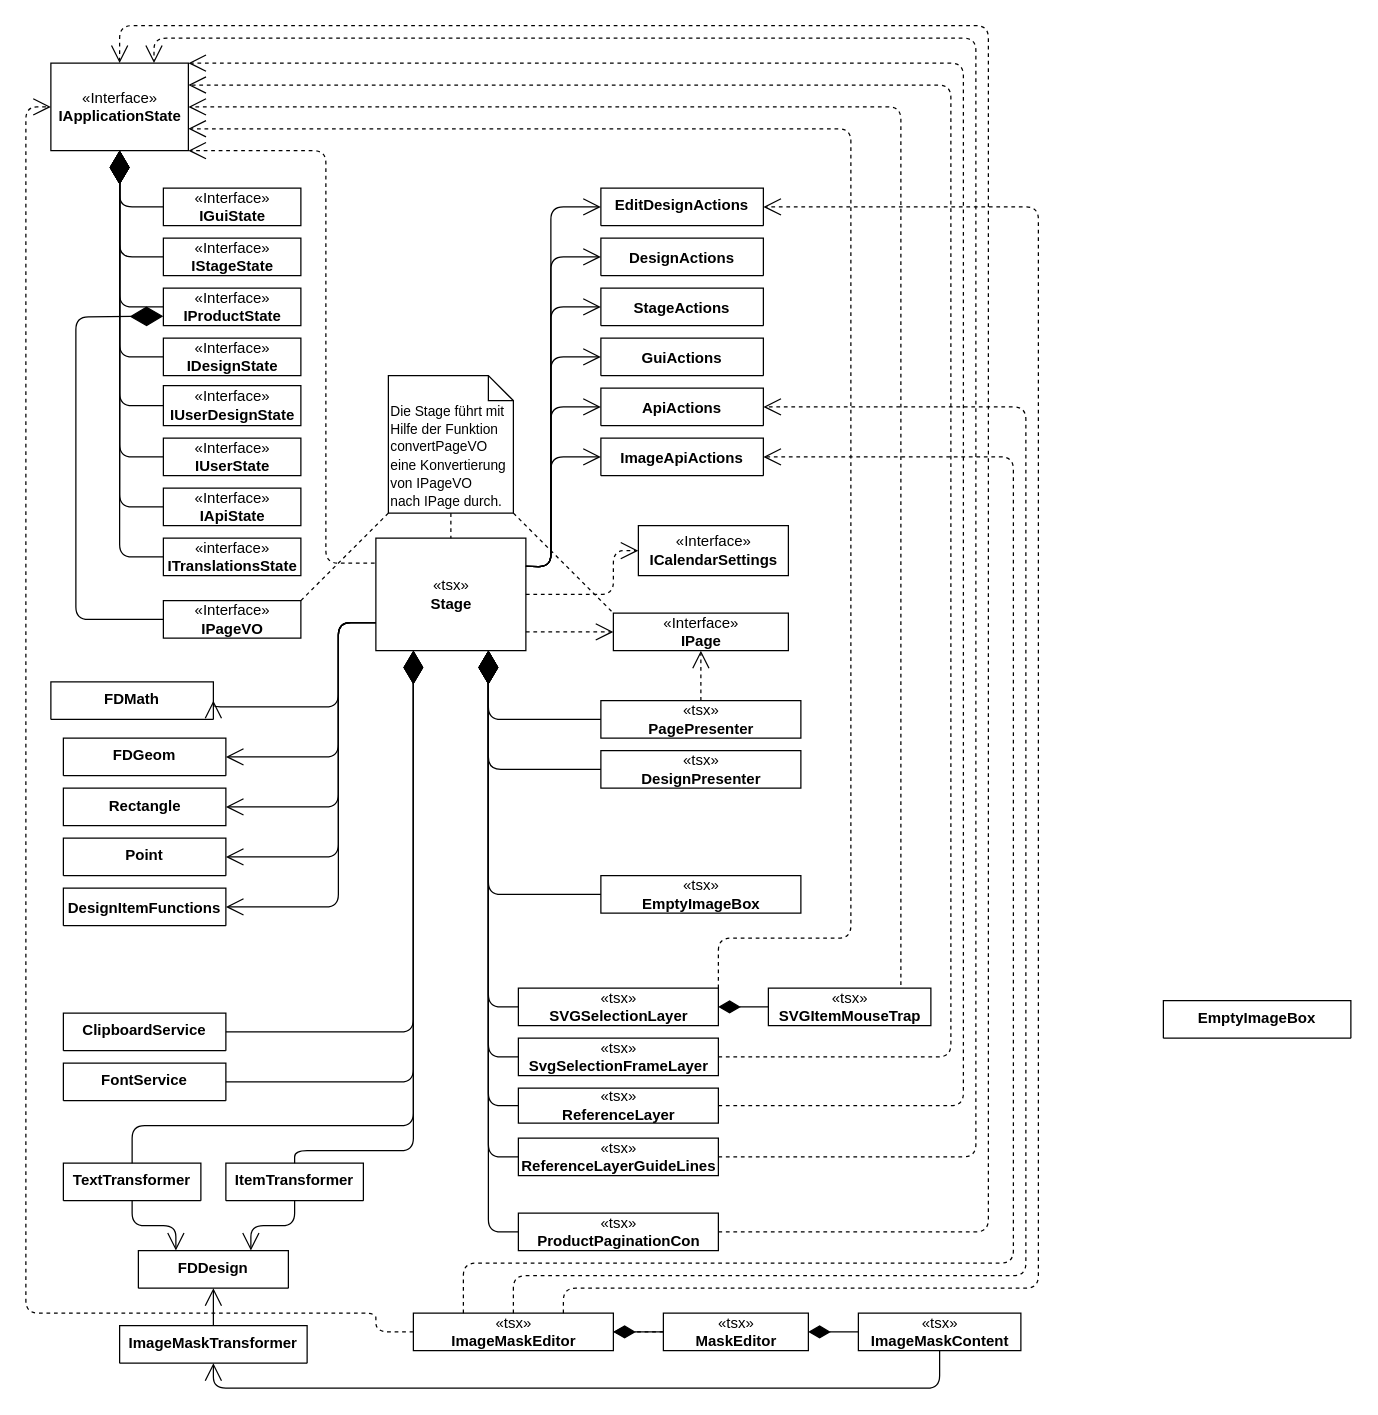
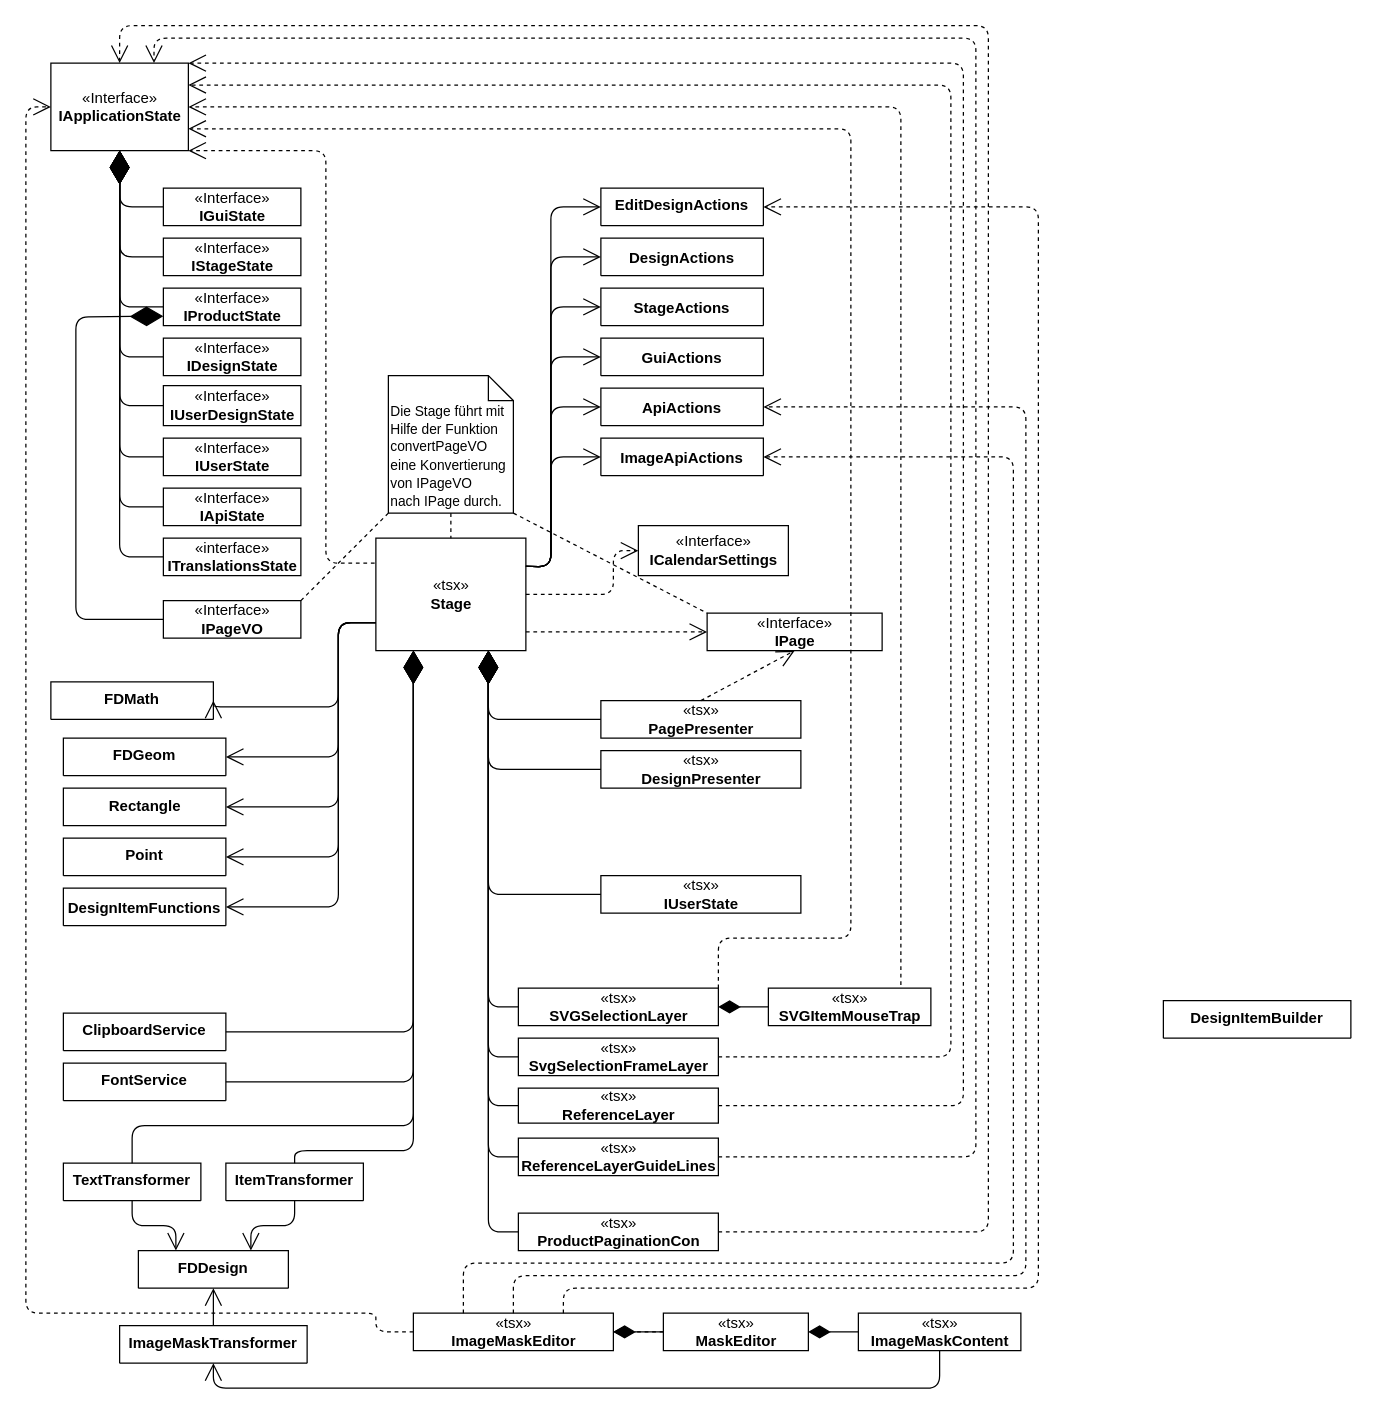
(701, 632) -> (794, 632)
(701, 894) -> (701, 894)
(1256, 1018) -> (1256, 1018)
